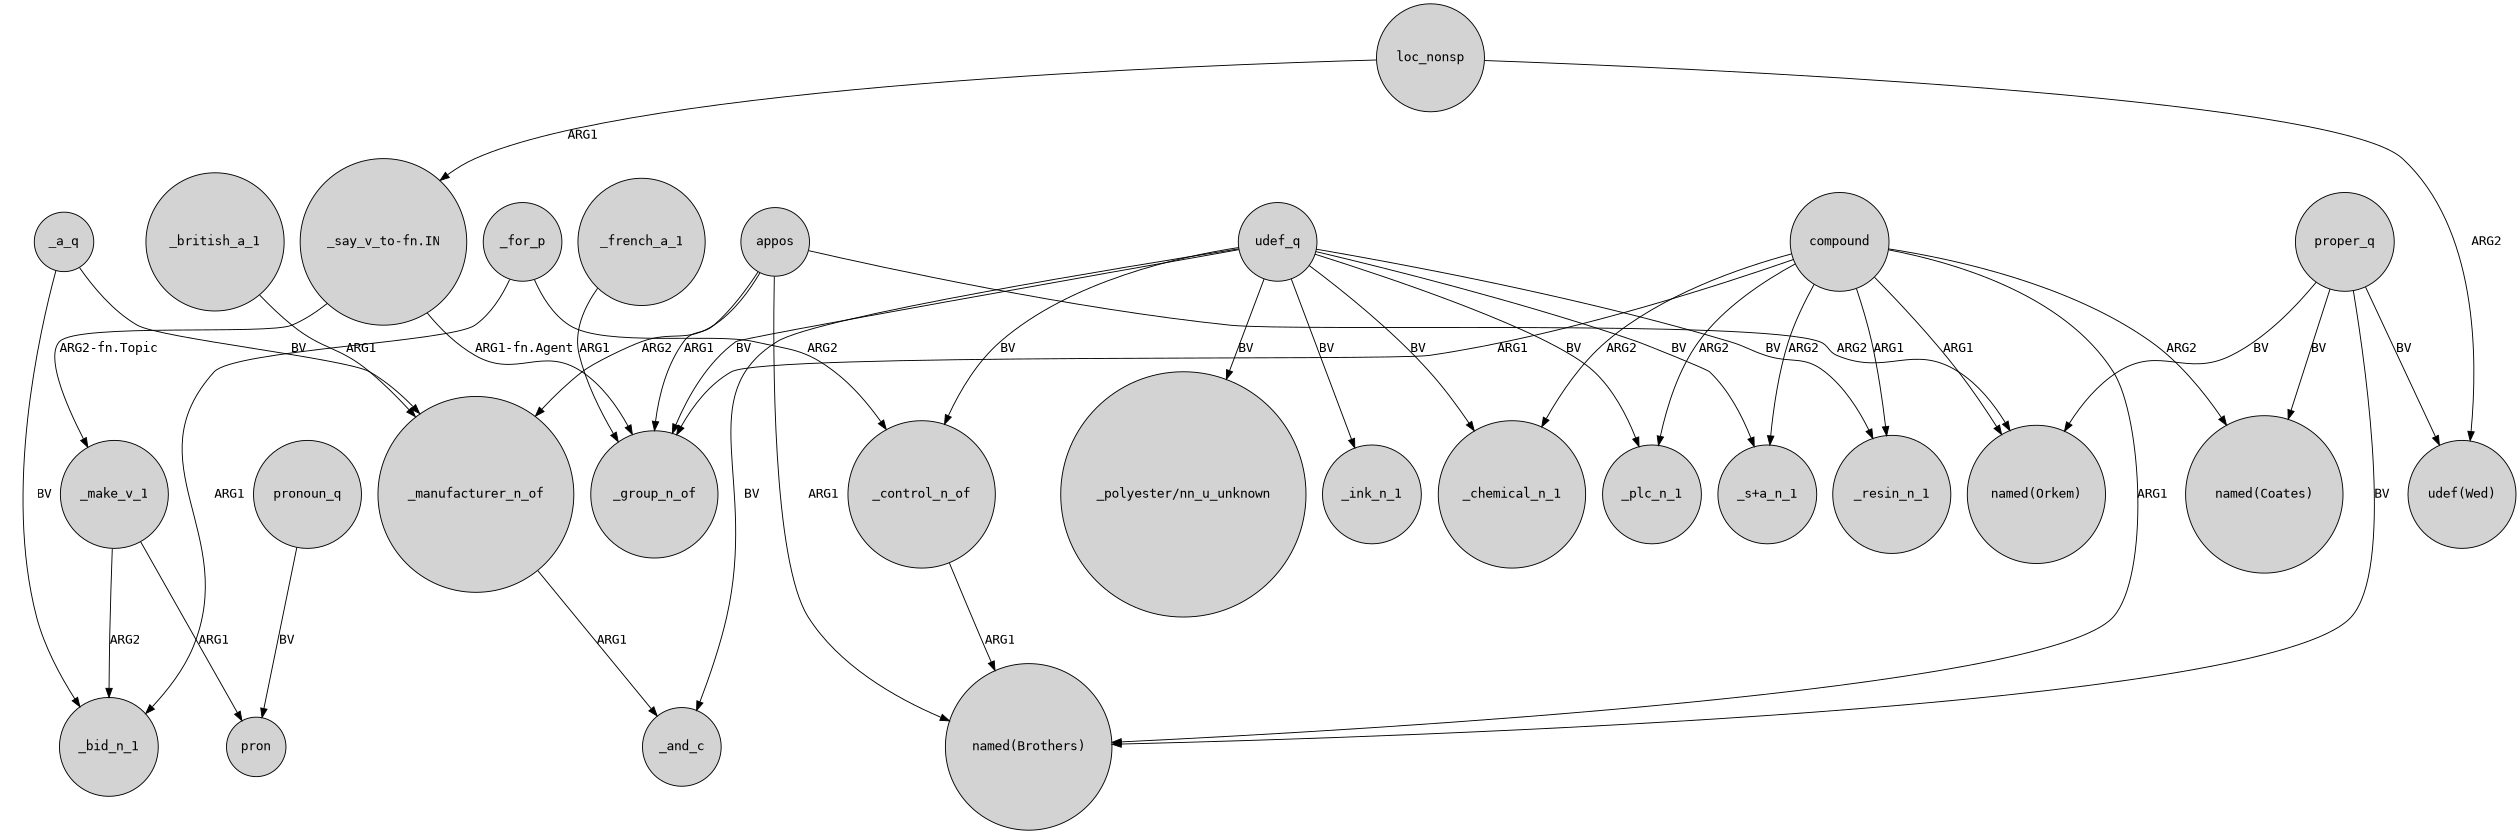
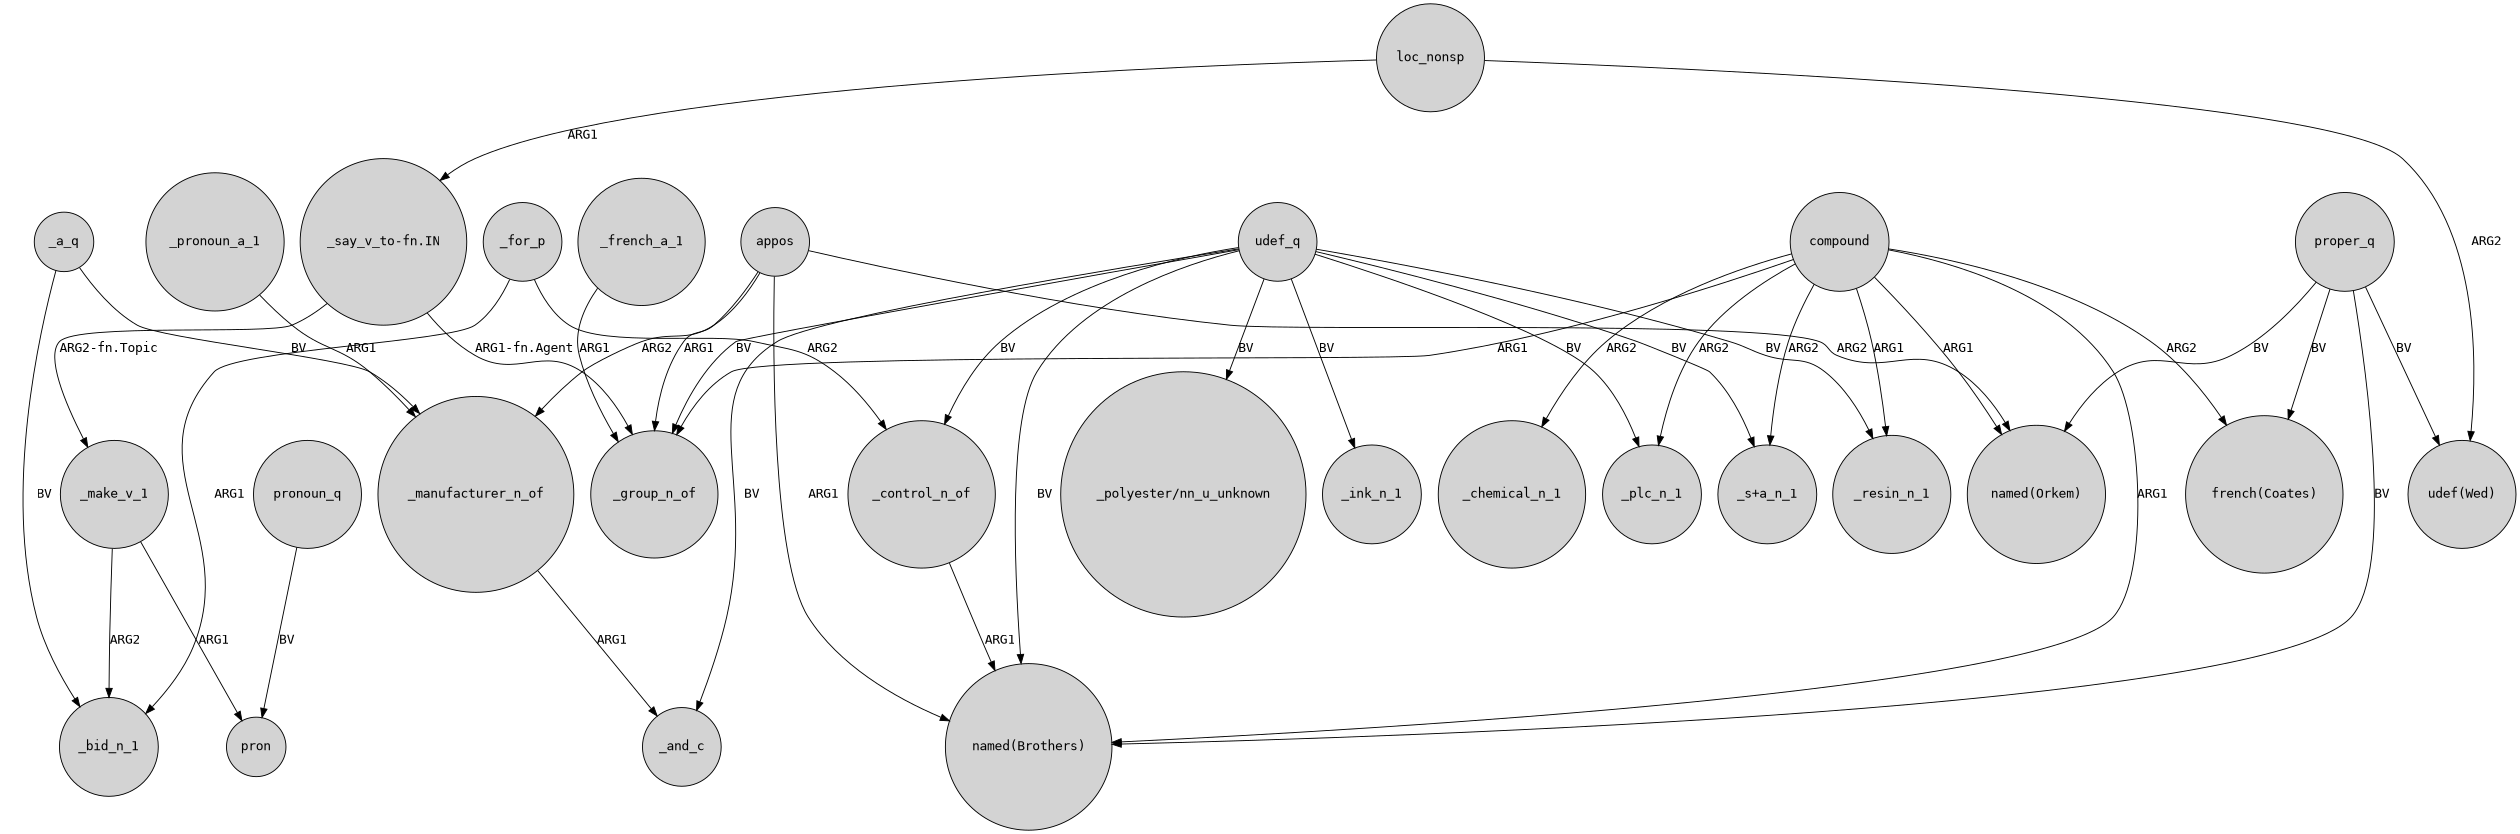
(215, 242) -> (215, 242)
(1396, 338) -> (1028, 392)
(2264, 494) -> (2264, 494)
